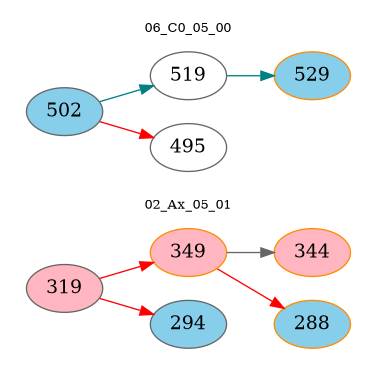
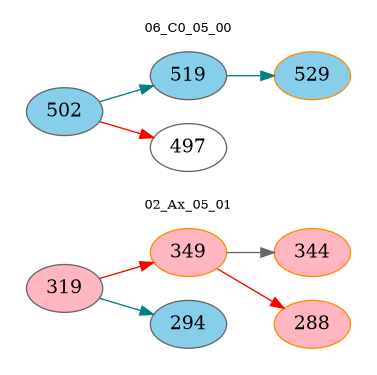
(188, 76) -> (188, 76)
(188, 148) -> (188, 148)
(120, 304) -> (120, 304)
(312, 324) -> (312, 324)
